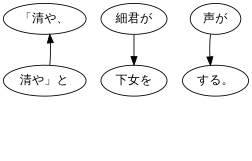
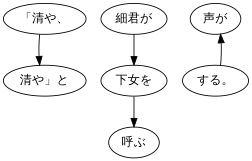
(210, 45) -> (221, 54)
(50, 54) -> (39, 45)
none -> (134, 142)
